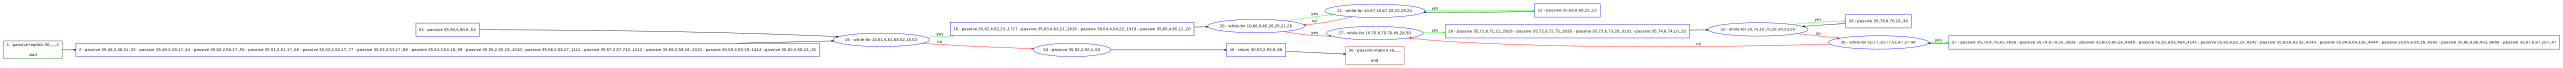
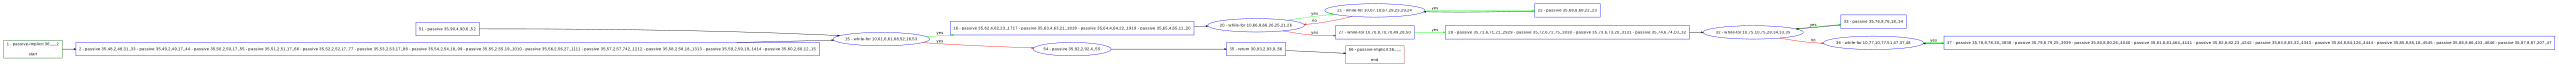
(1375, 33) -> (1375, 32)
(940, 42) -> (940, 41)
(1620, 47) -> none
